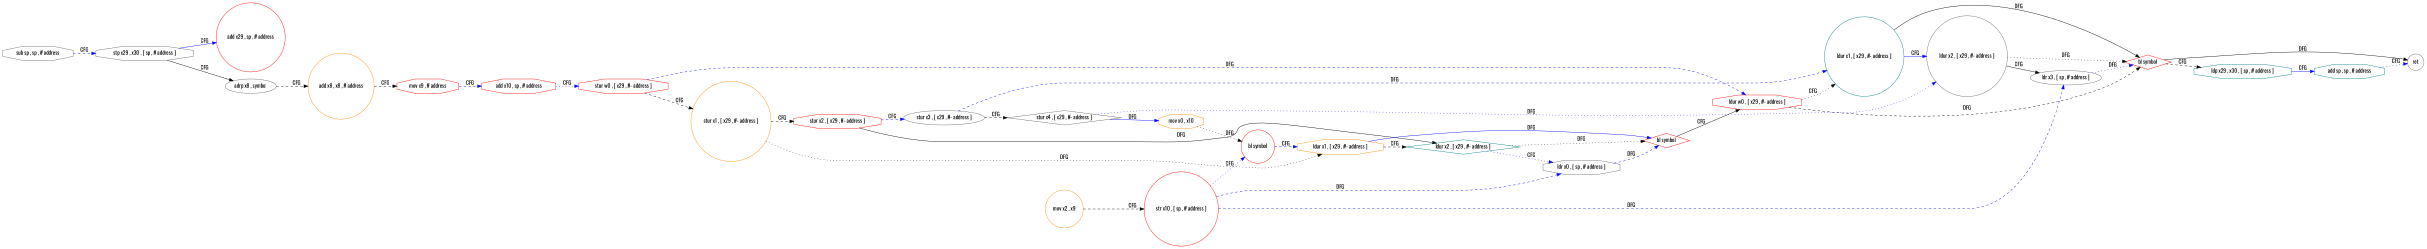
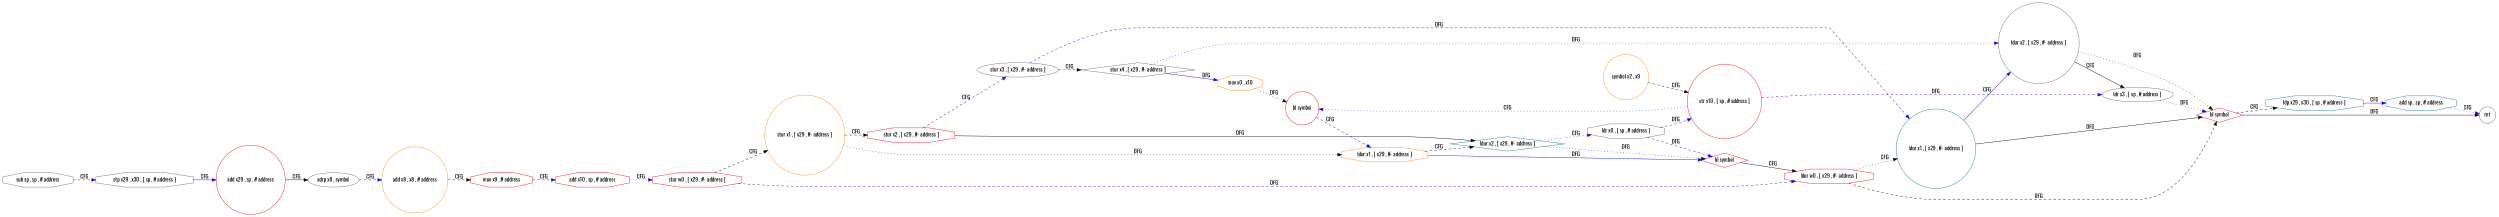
(198, 70) -> (295, 180)
(290, 86) -> (368, 180)
(1387, 190) -> (1674, 124)
(1064, 209) -> (1626, 77)
